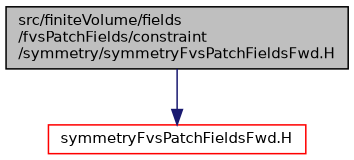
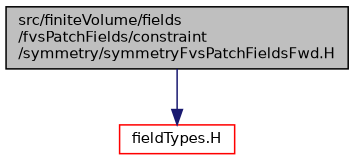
(177, 139) -> (177, 139)
